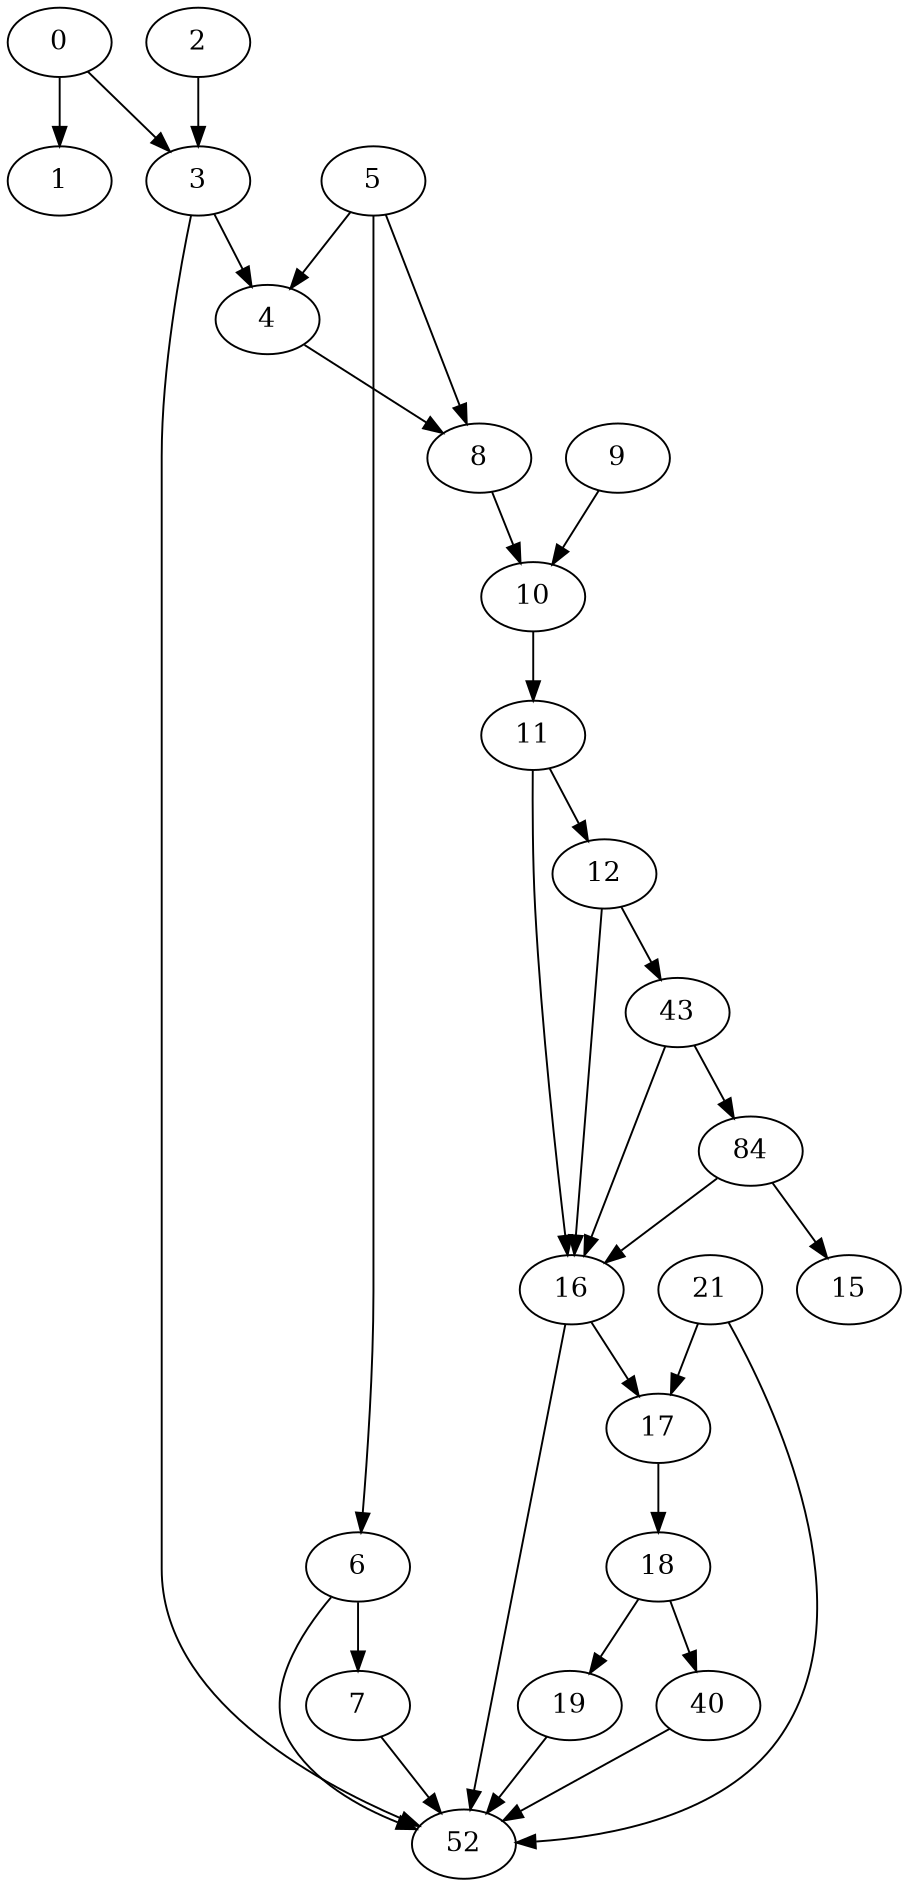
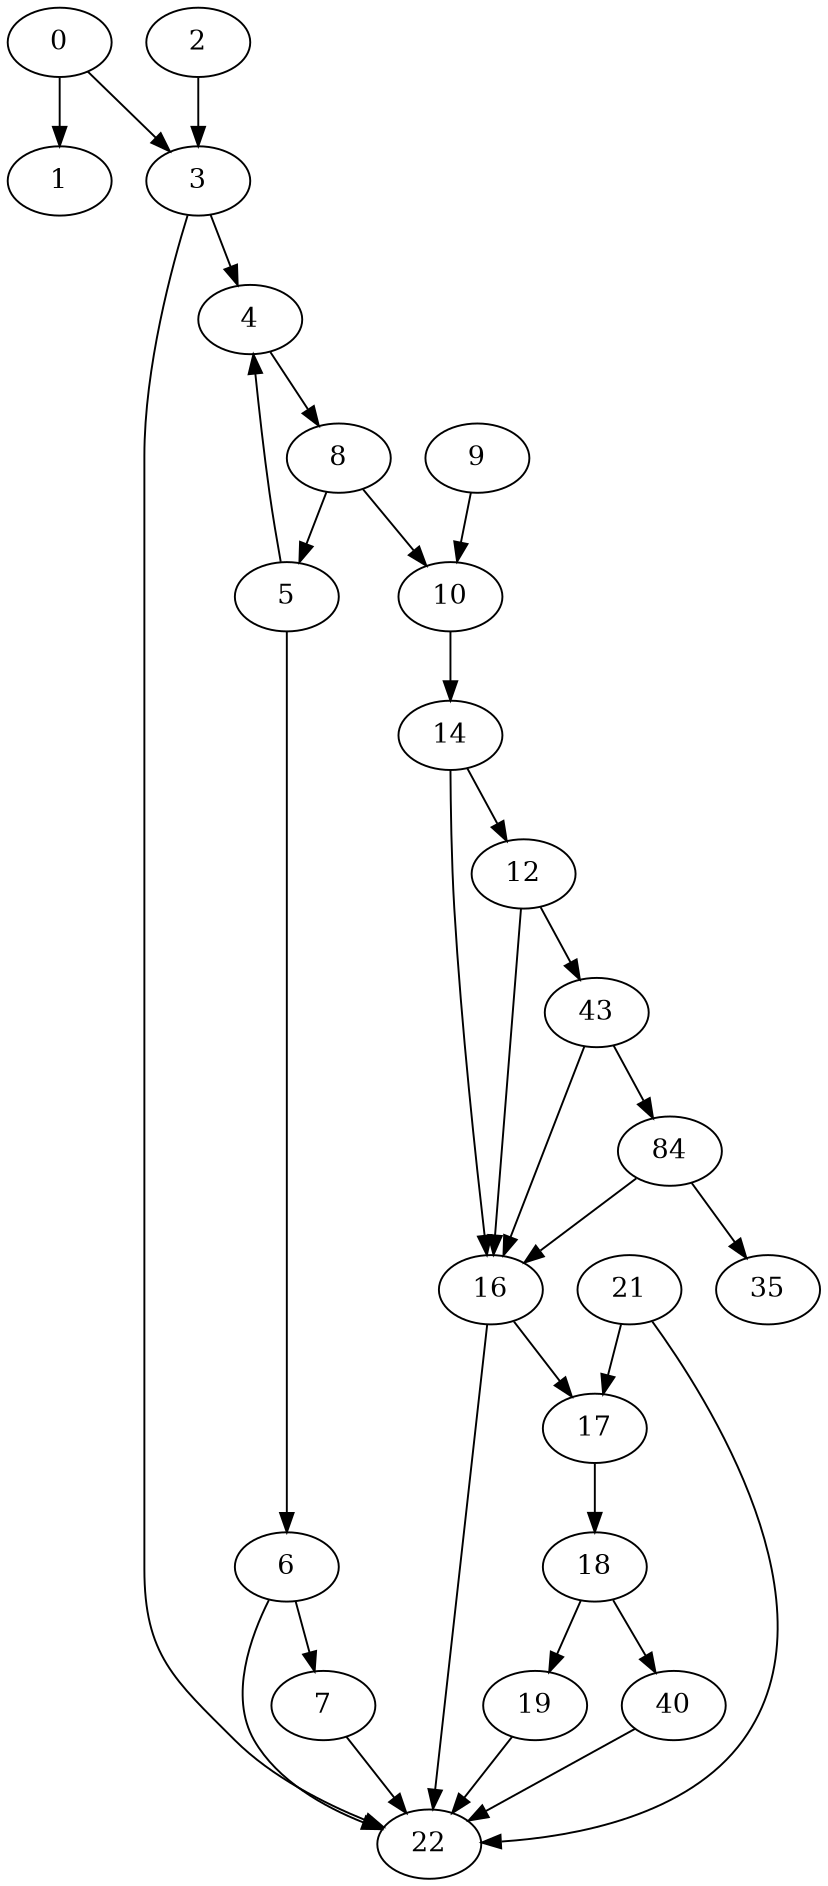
(423, 310) -> (316, 518)
(533, 735) -> (450, 735)
(849, 1290) -> (768, 1290)
(464, 1844) -> (429, 1844)
